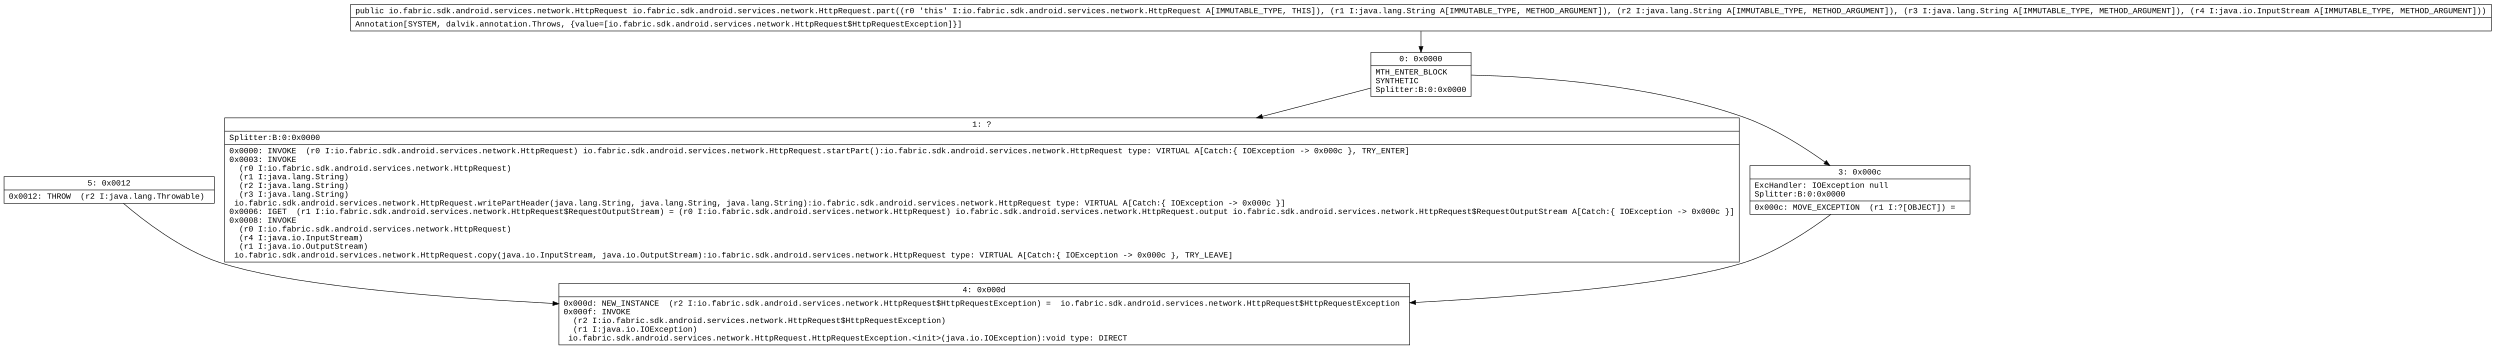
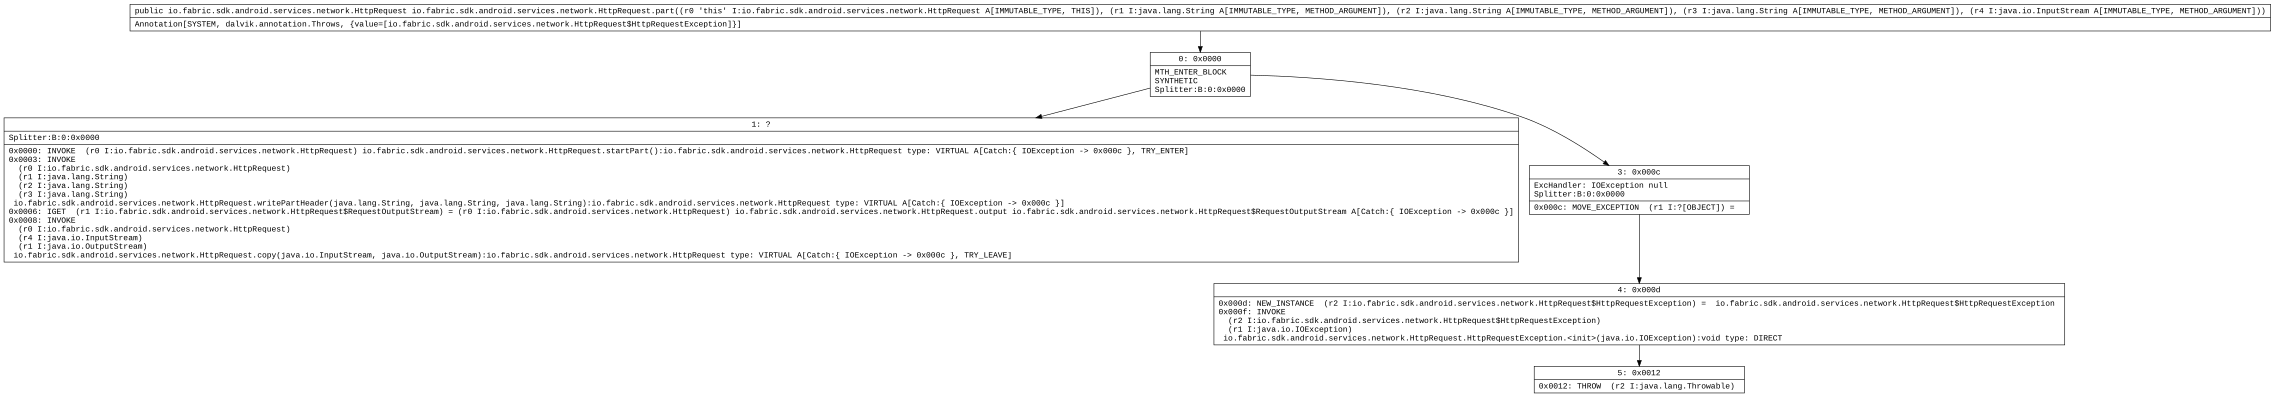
(329, 284) -> (1639, 353)
